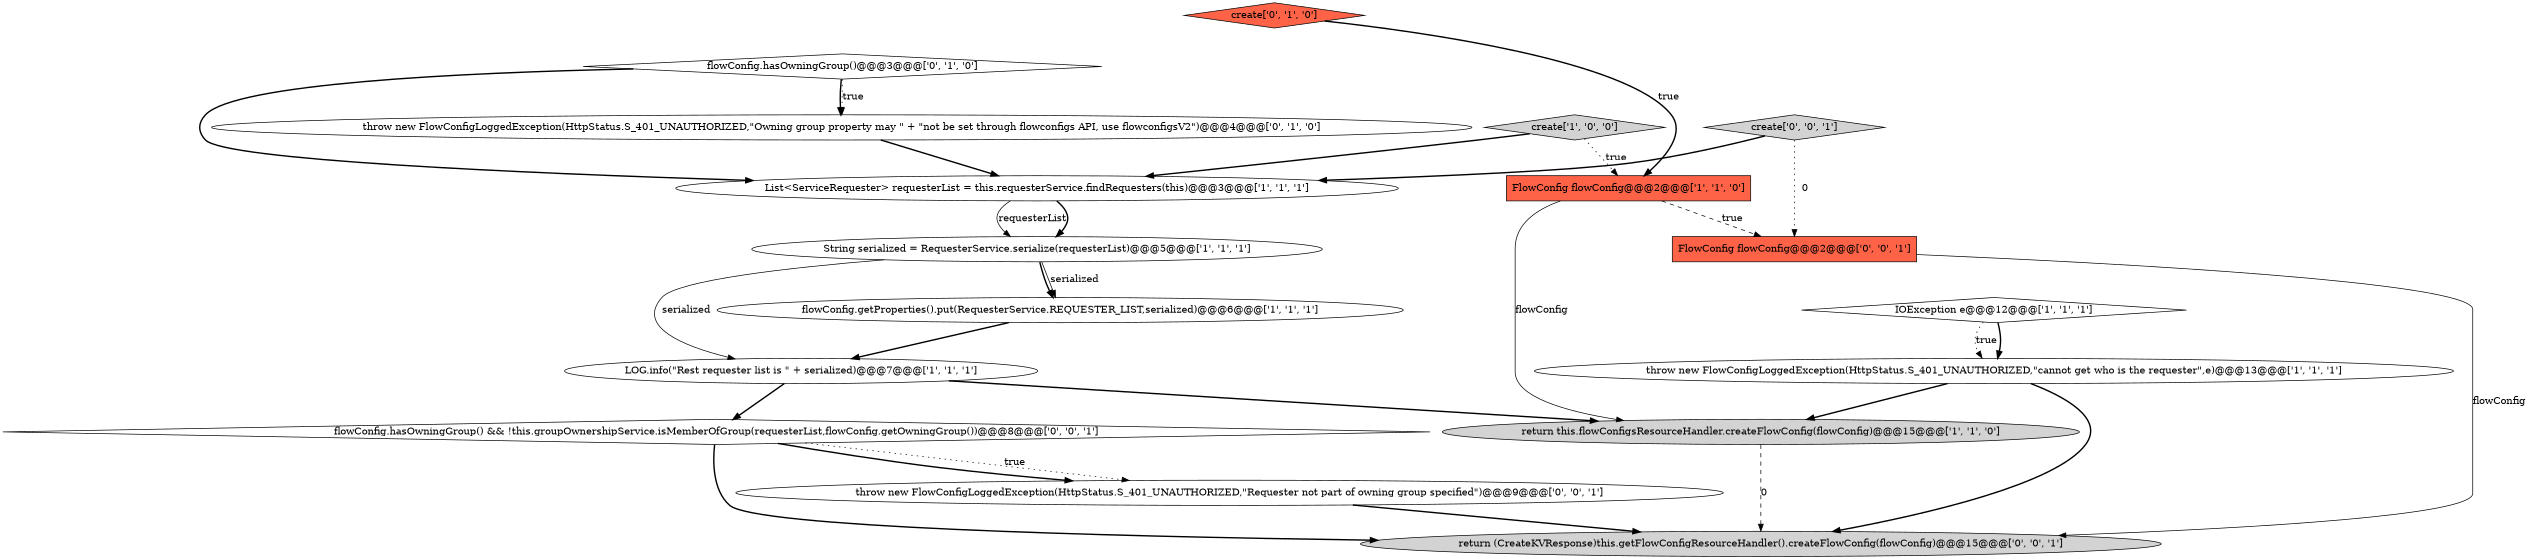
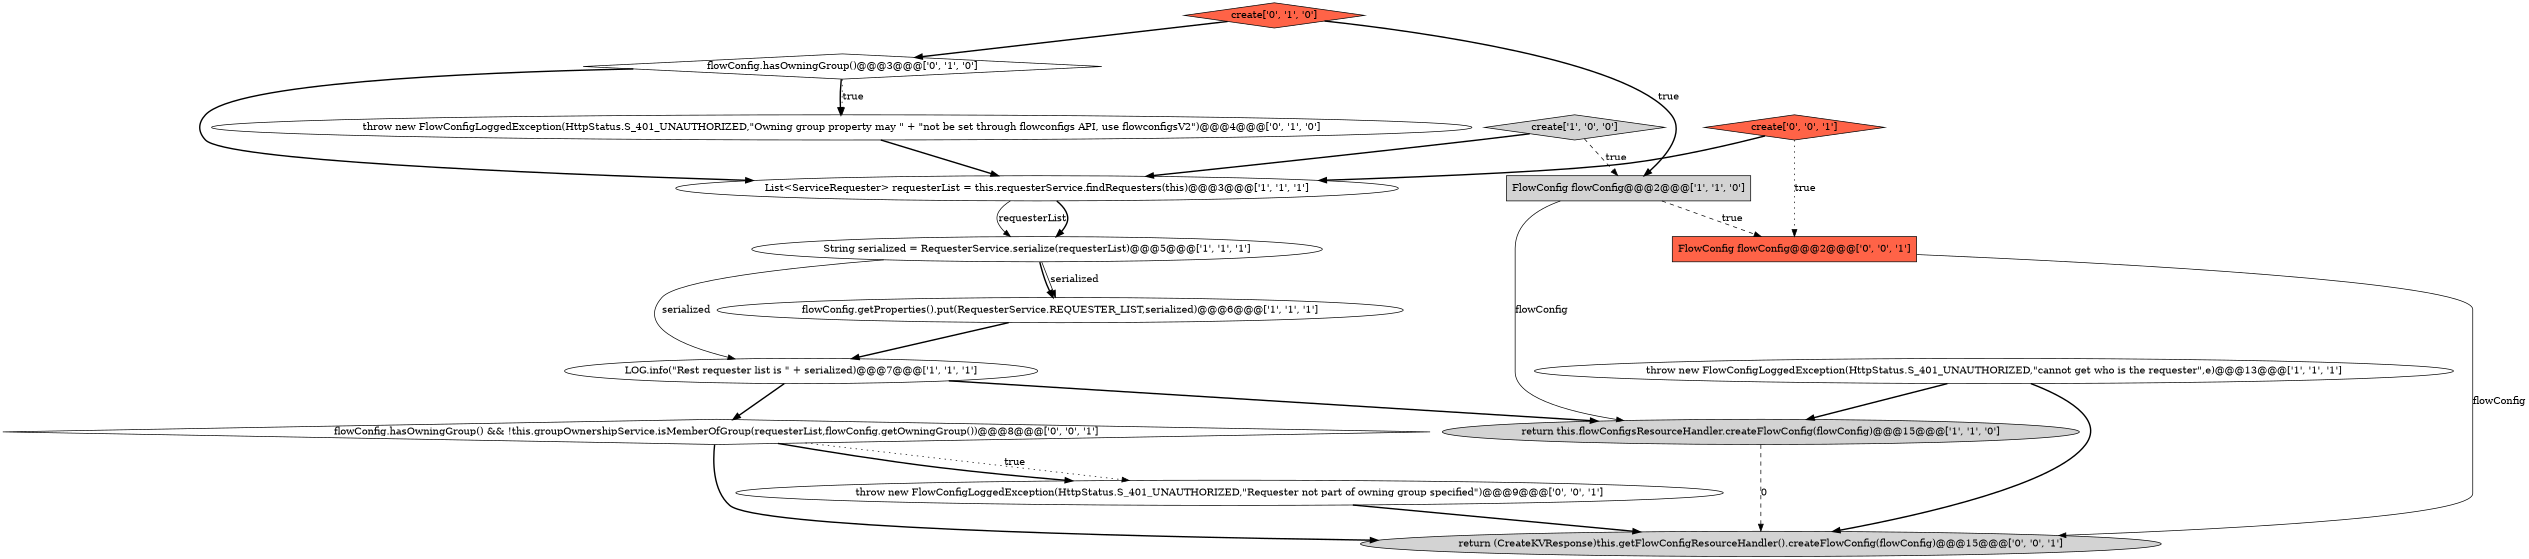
none -> (1075, 39)
(1794, 127) -> (1794, 127)
(1599, 154) -> (1599, 154)
(1629, 188) -> (1629, 188)
(1805, 188) -> (1805, 188)
(1994, 310) -> none
